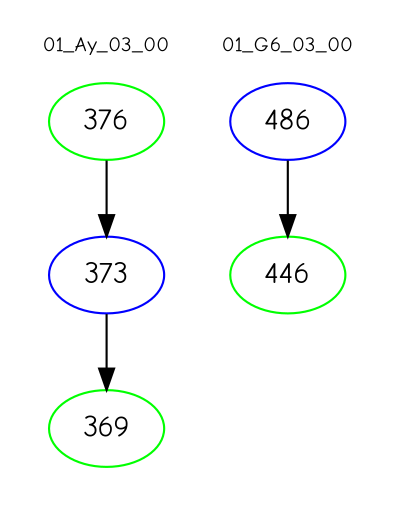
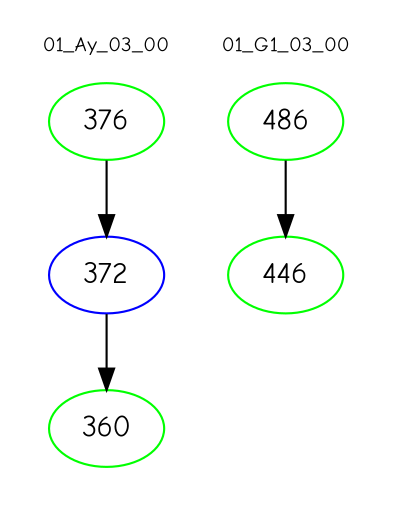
(288, 46) -> (287, 46)
(288, 122) -> (286, 122)
(107, 275) -> (107, 275)
(107, 429) -> (107, 429)
